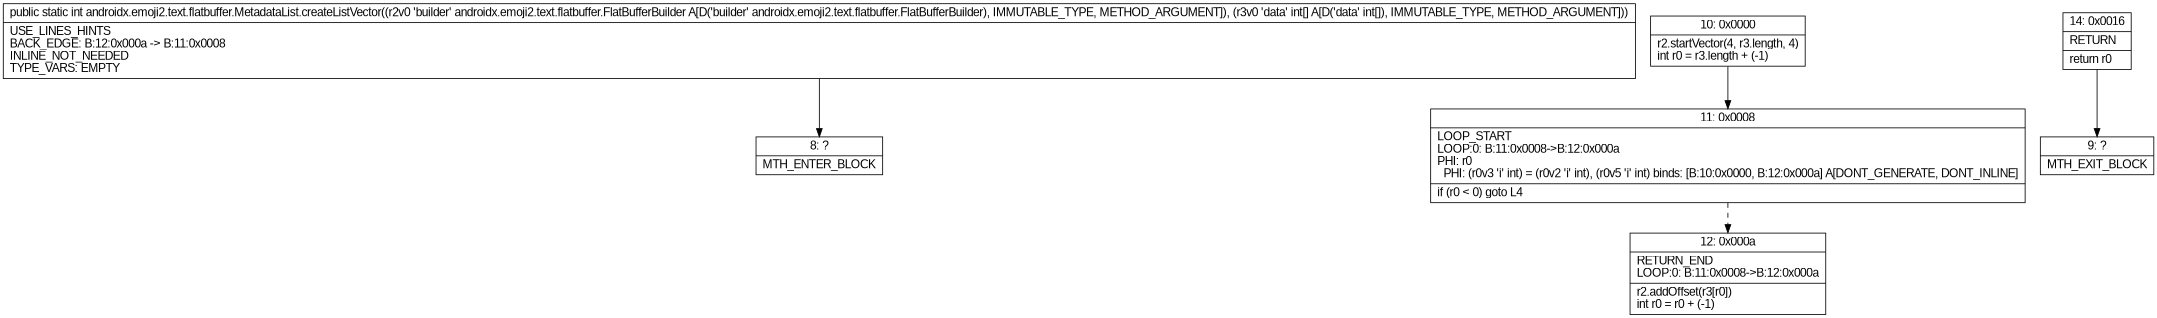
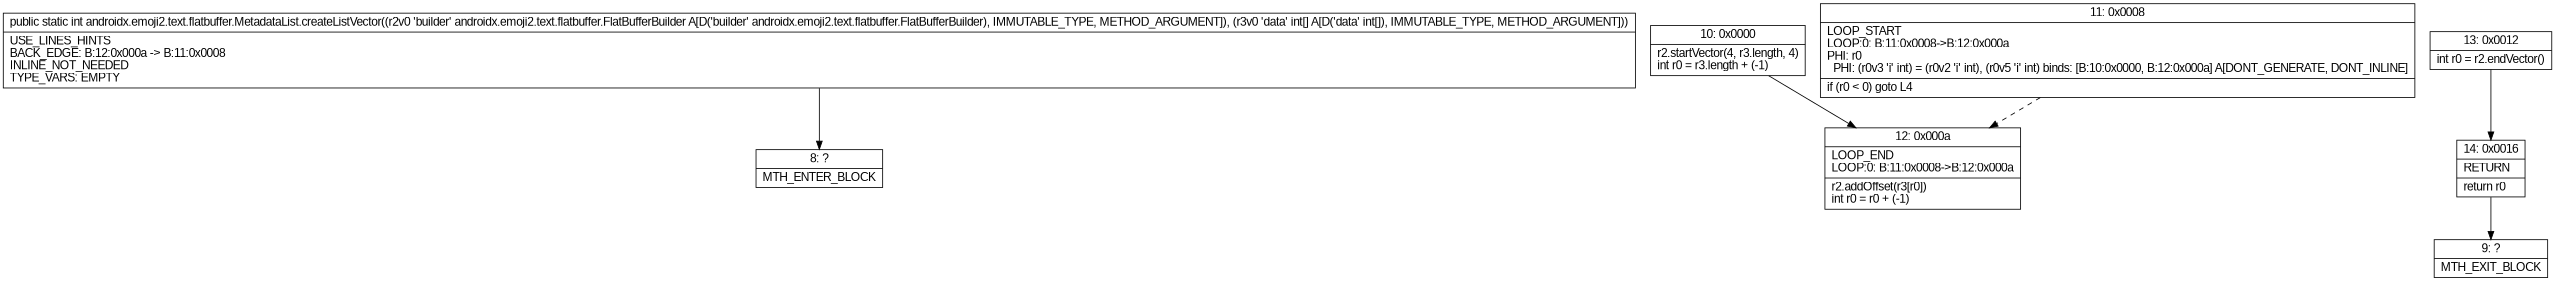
none -> (2491, 51)
(1728, 84) -> (1809, 100)
(1675, 261) -> (1863, 156)
